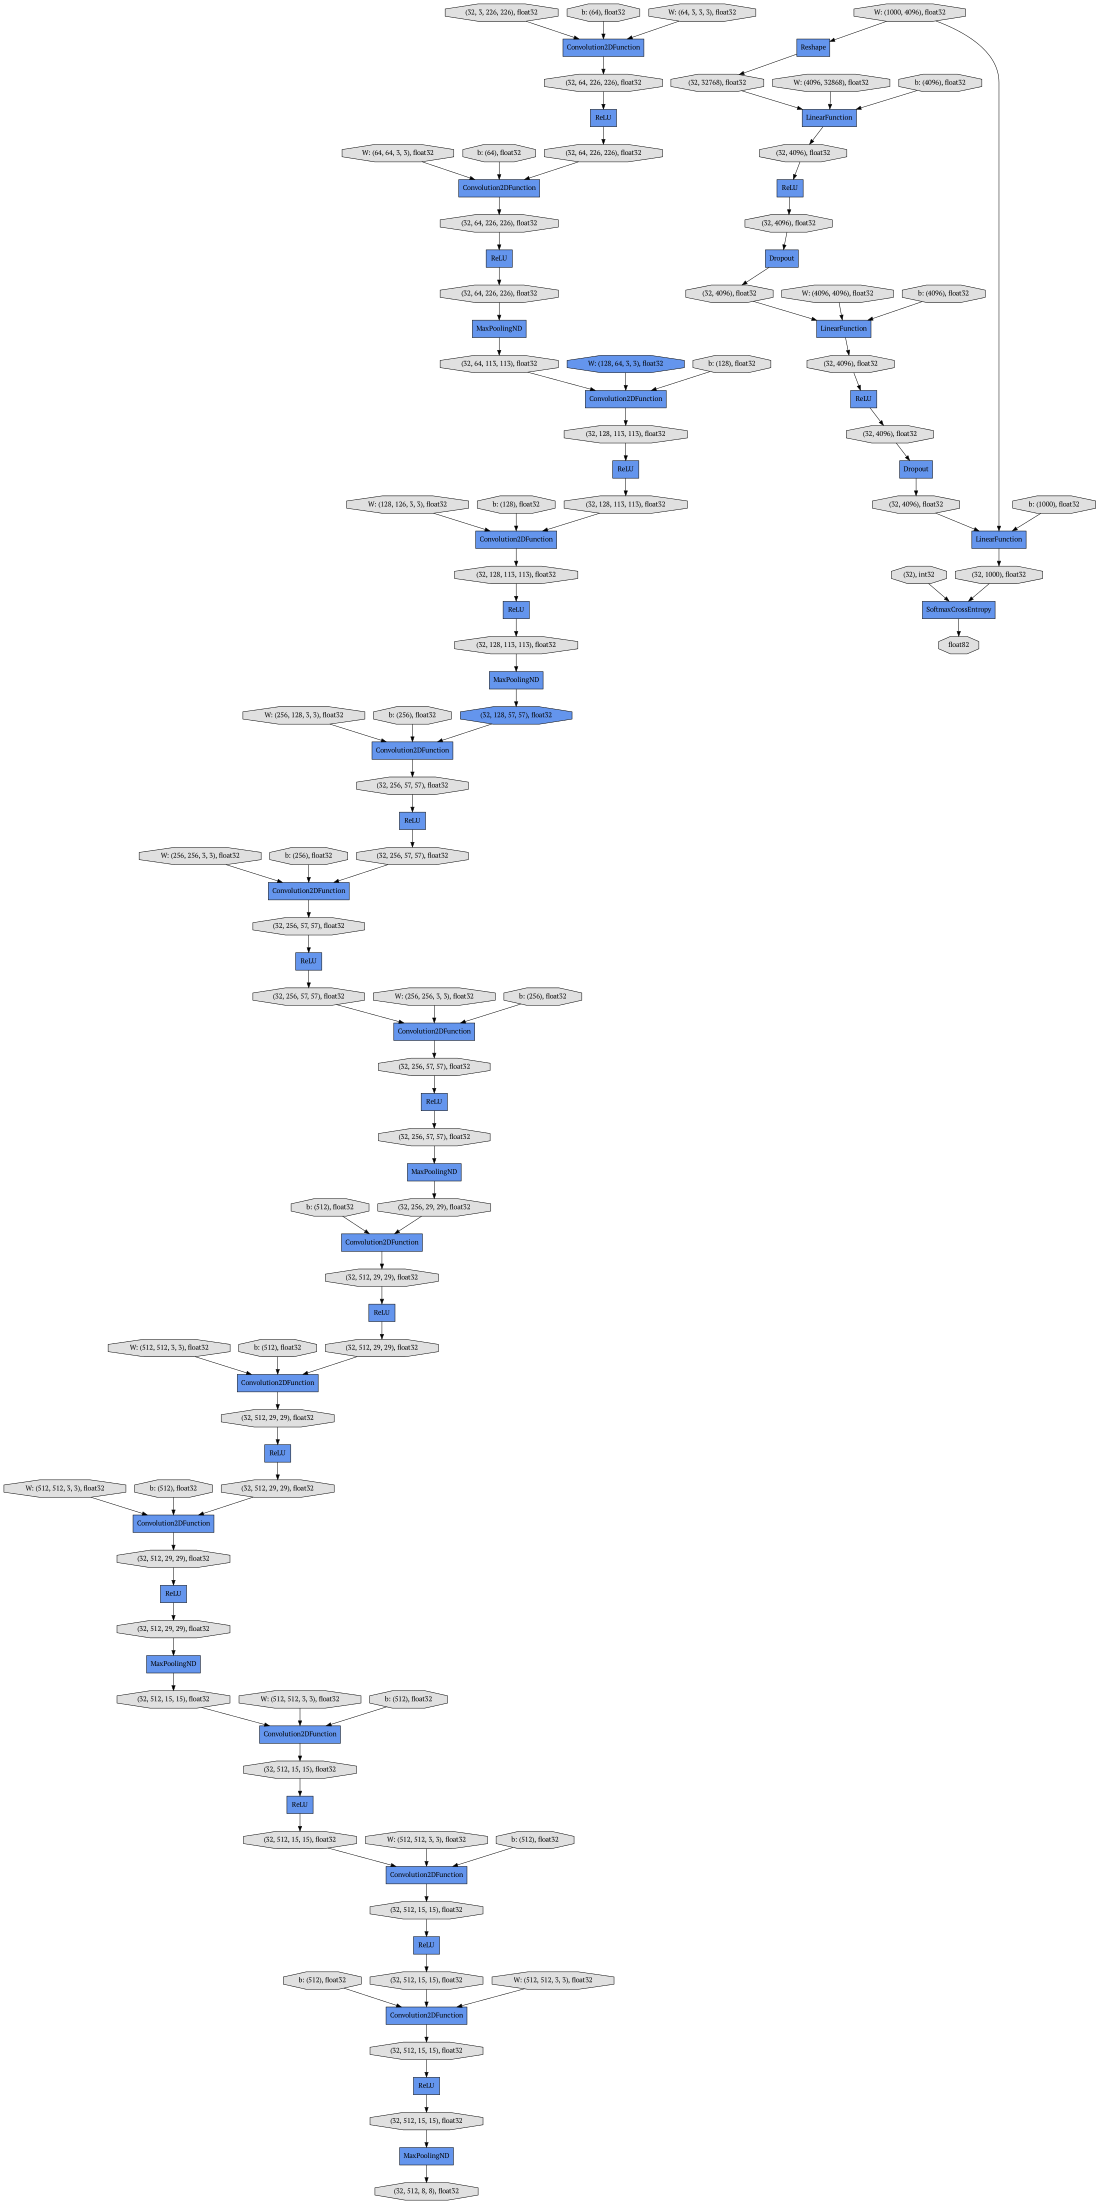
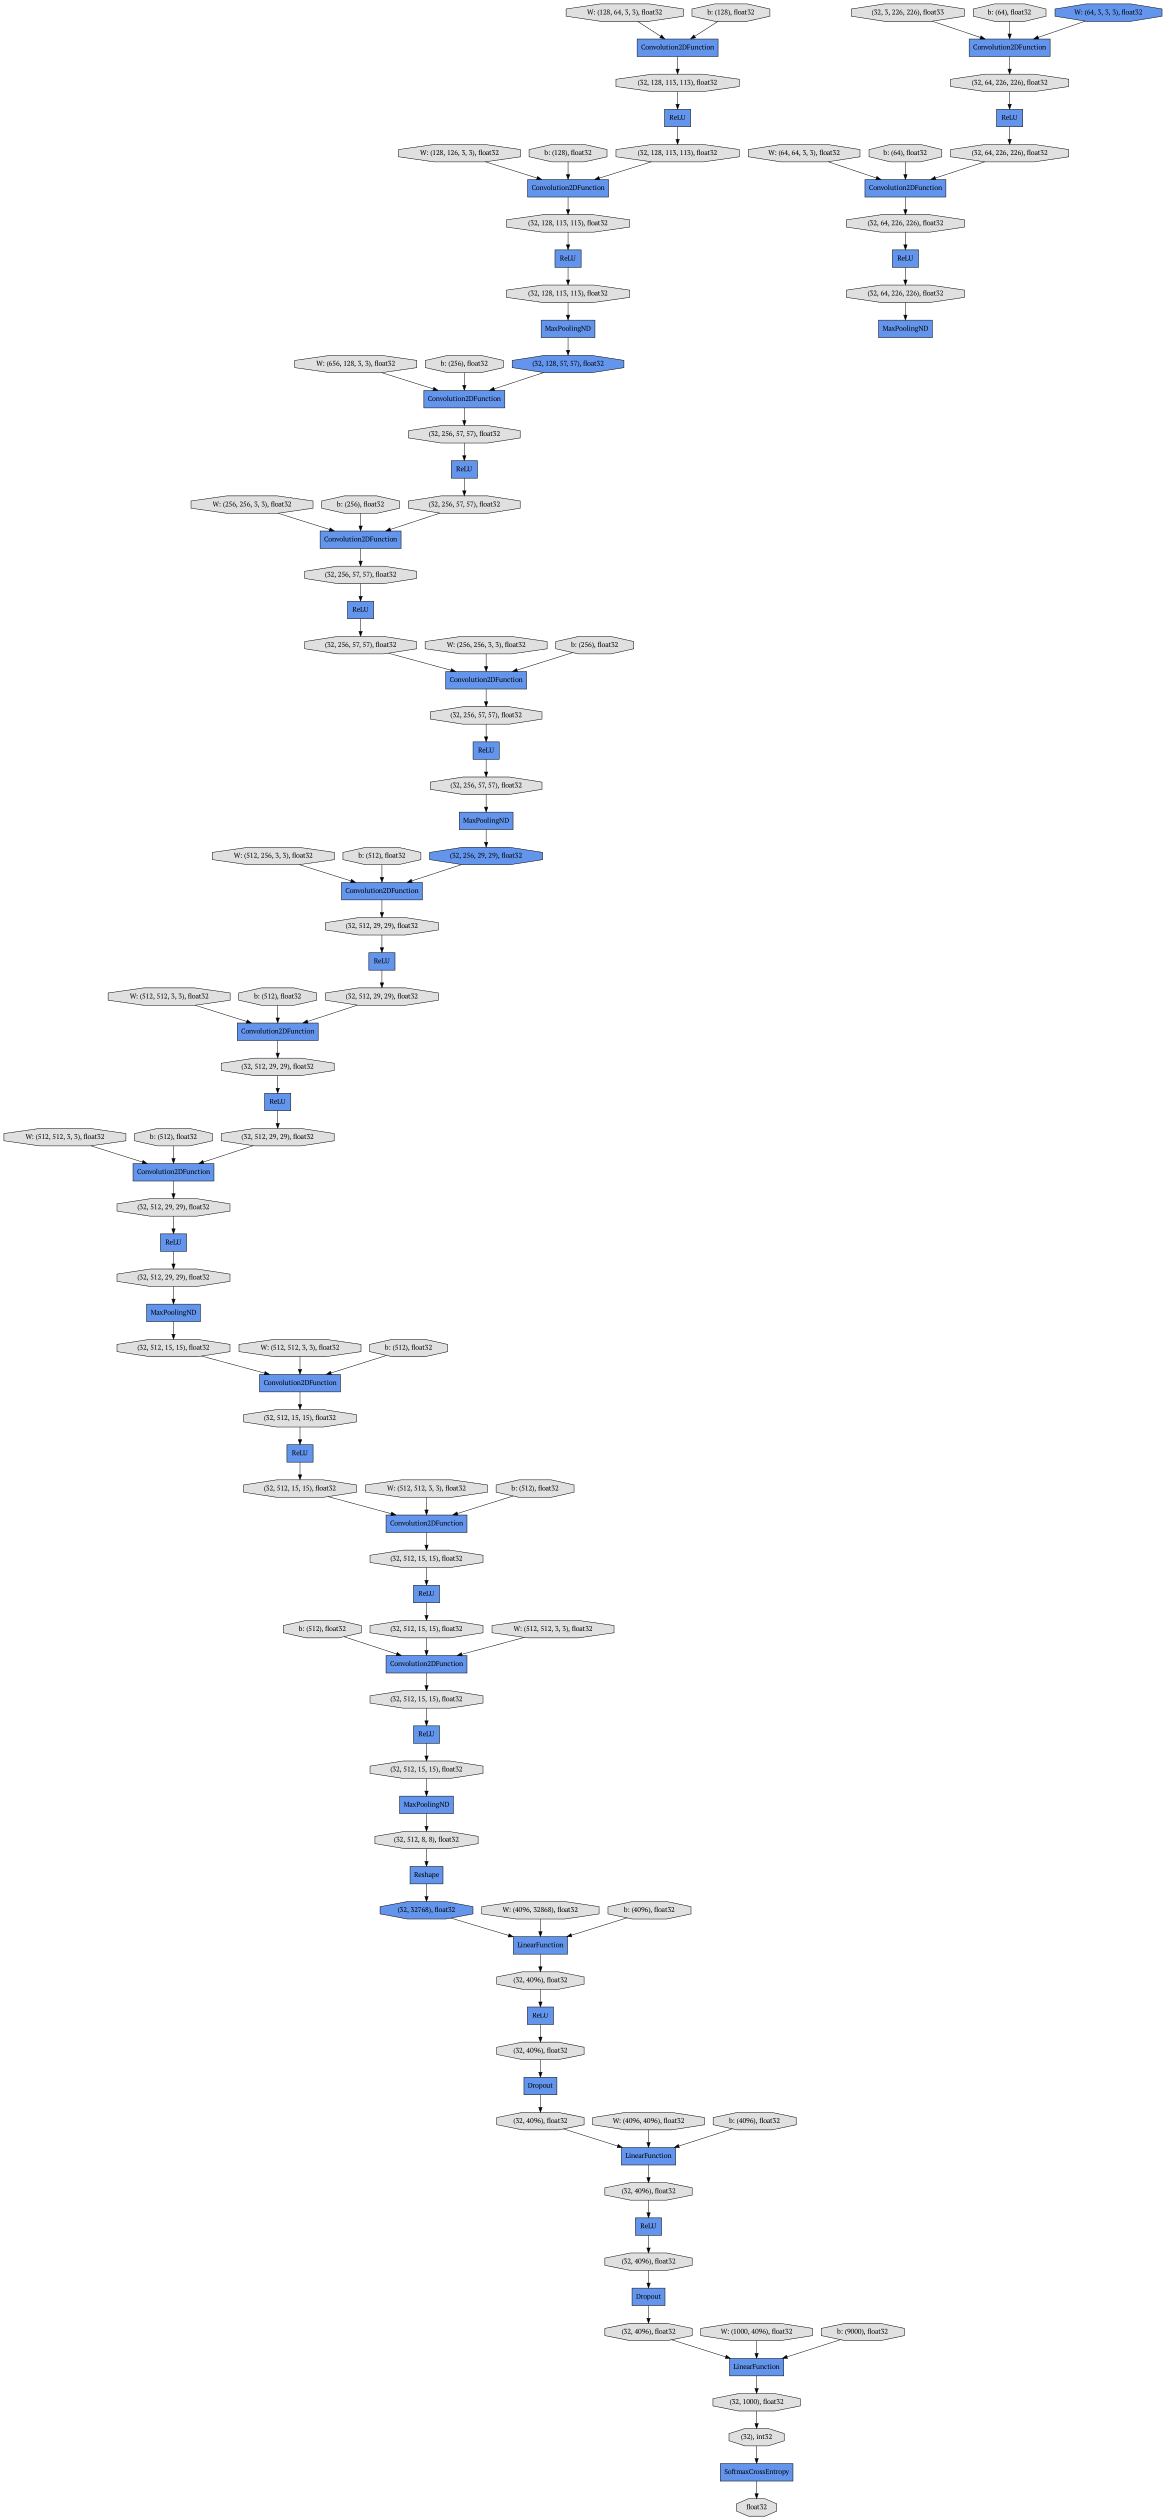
(502, 13) -> (908, 13)
(702, 13) -> (1109, 13)
(861, 31) -> (427, 1855)
(717, 83) -> (427, 1910)
(499, 364) -> none
(626, 364) -> (625, 13)
(1054, 505) -> (863, 2332)
(981, 591) -> (757, 2417)
(959, 645) -> (757, 2507)
(304, 715) -> (356, 364)
none -> (273, 856)
(434, 1207) -> (486, 856)
